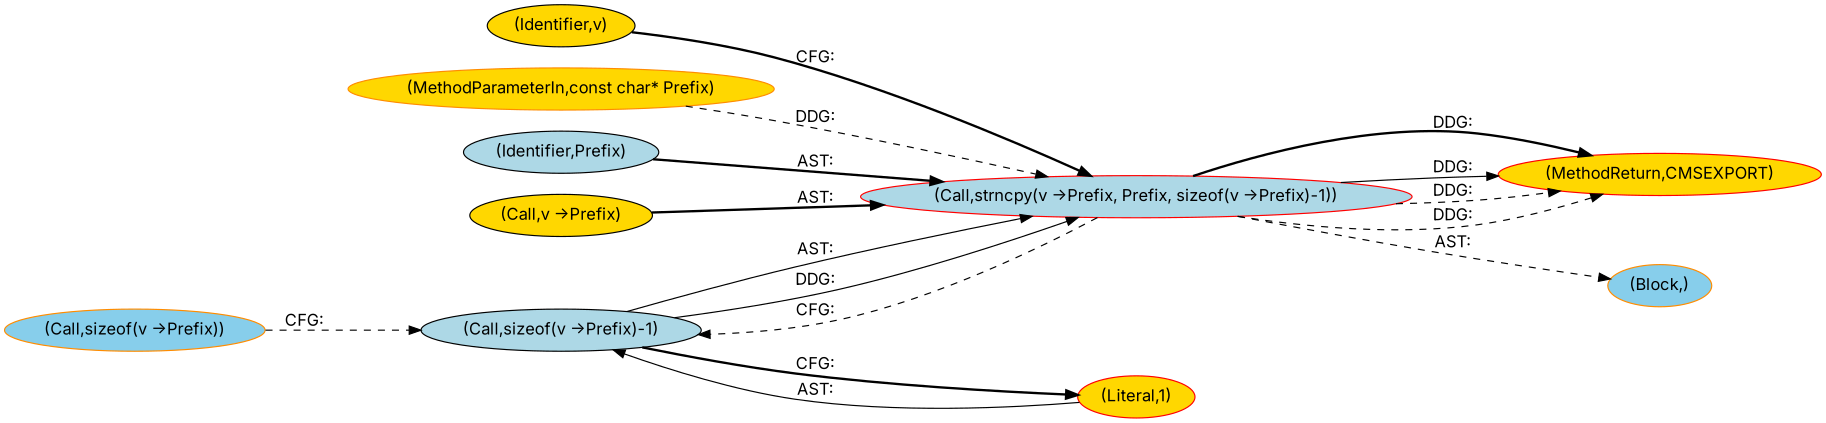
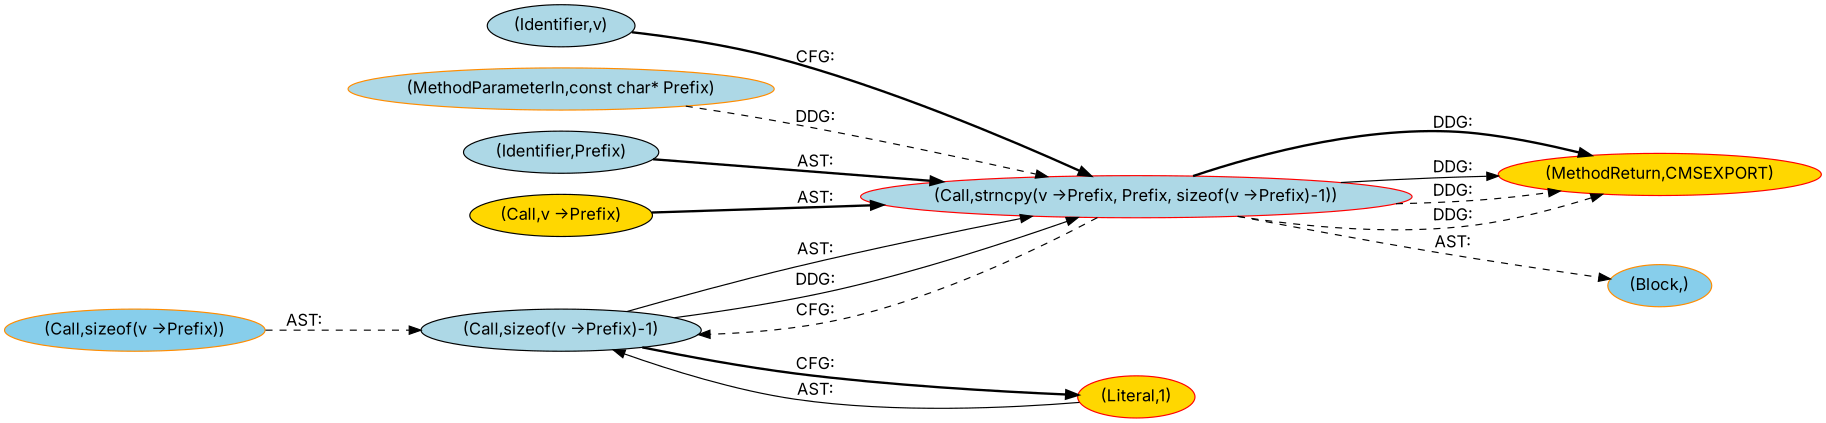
(561, 26) -> (561, 26)
(561, 89) -> (561, 89)
(307, 321) -> (307, 321)
